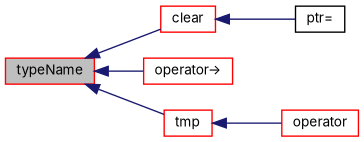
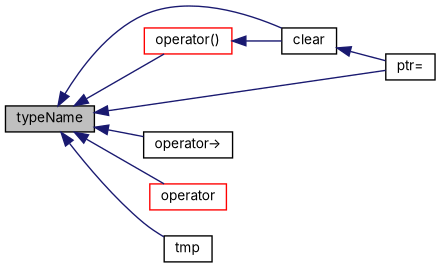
(188, 19) -> (309, 41)
none -> (188, 41)
(50, 71) -> (50, 119)
(188, 71) -> (188, 145)
none -> (247, 91)
(188, 123) -> (188, 249)
(254, 123) -> (125, 161)
